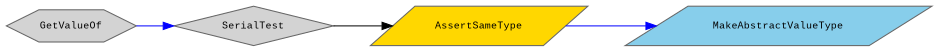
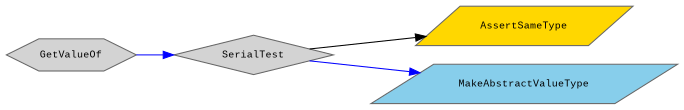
(606, 26) -> (359, 66)
